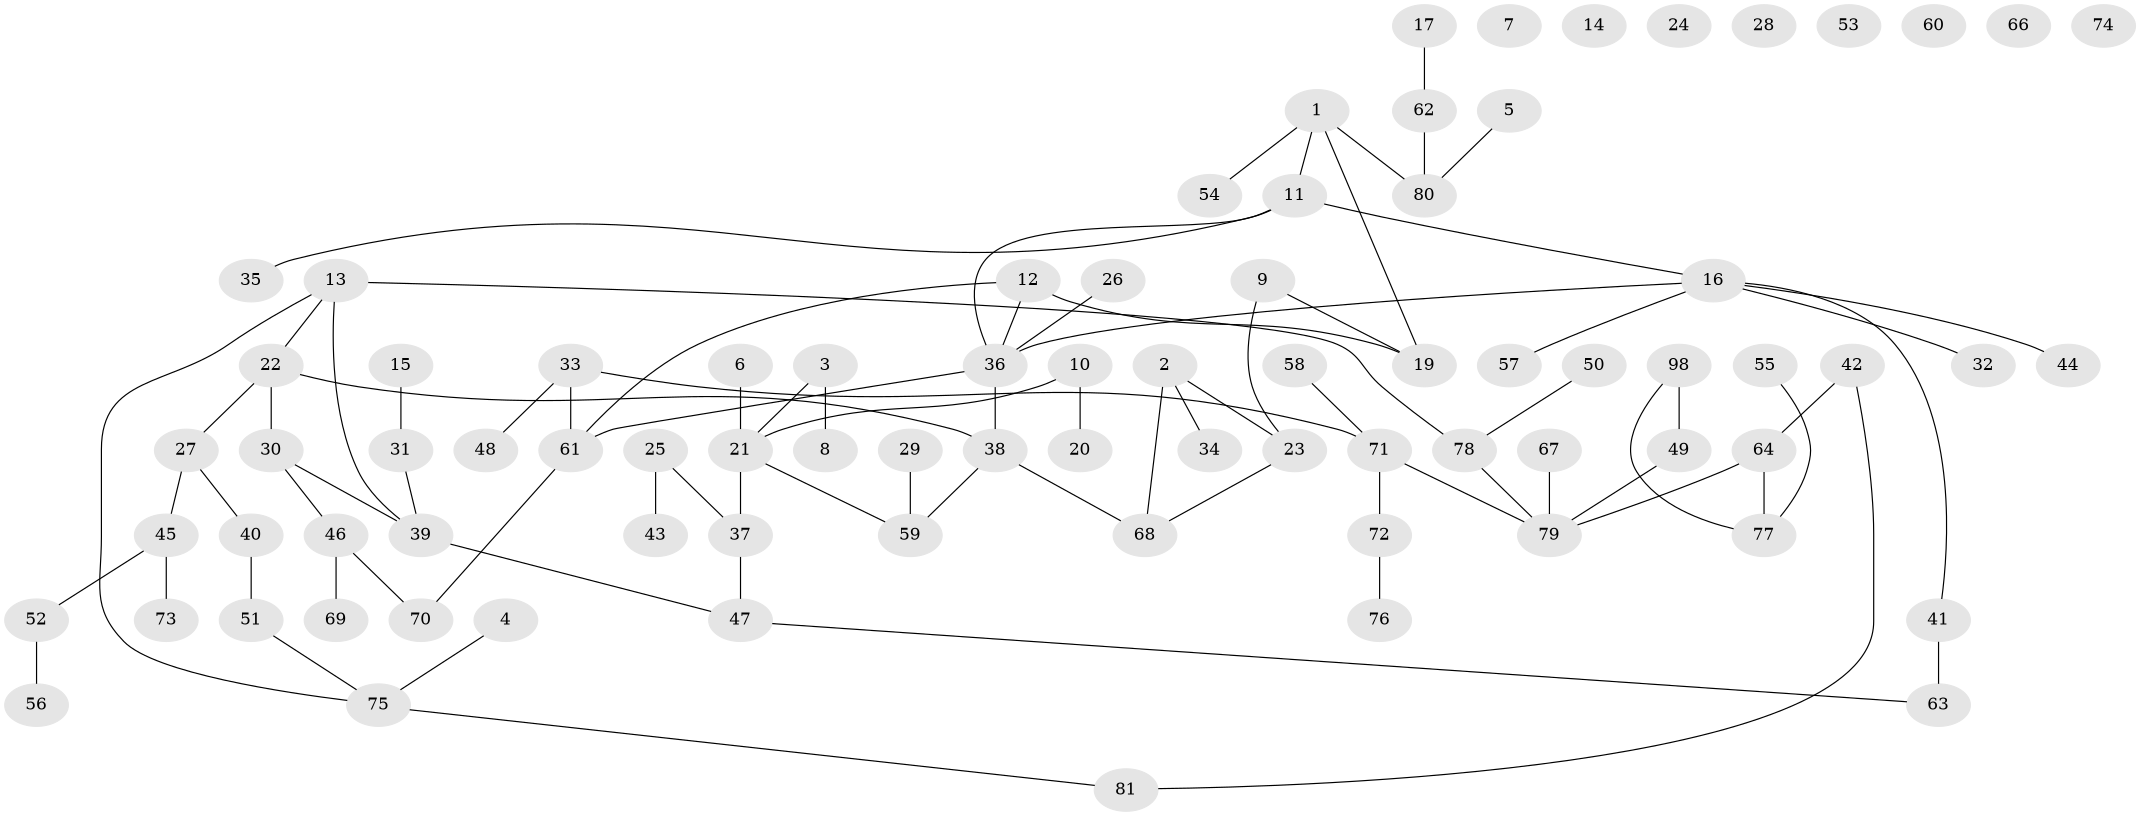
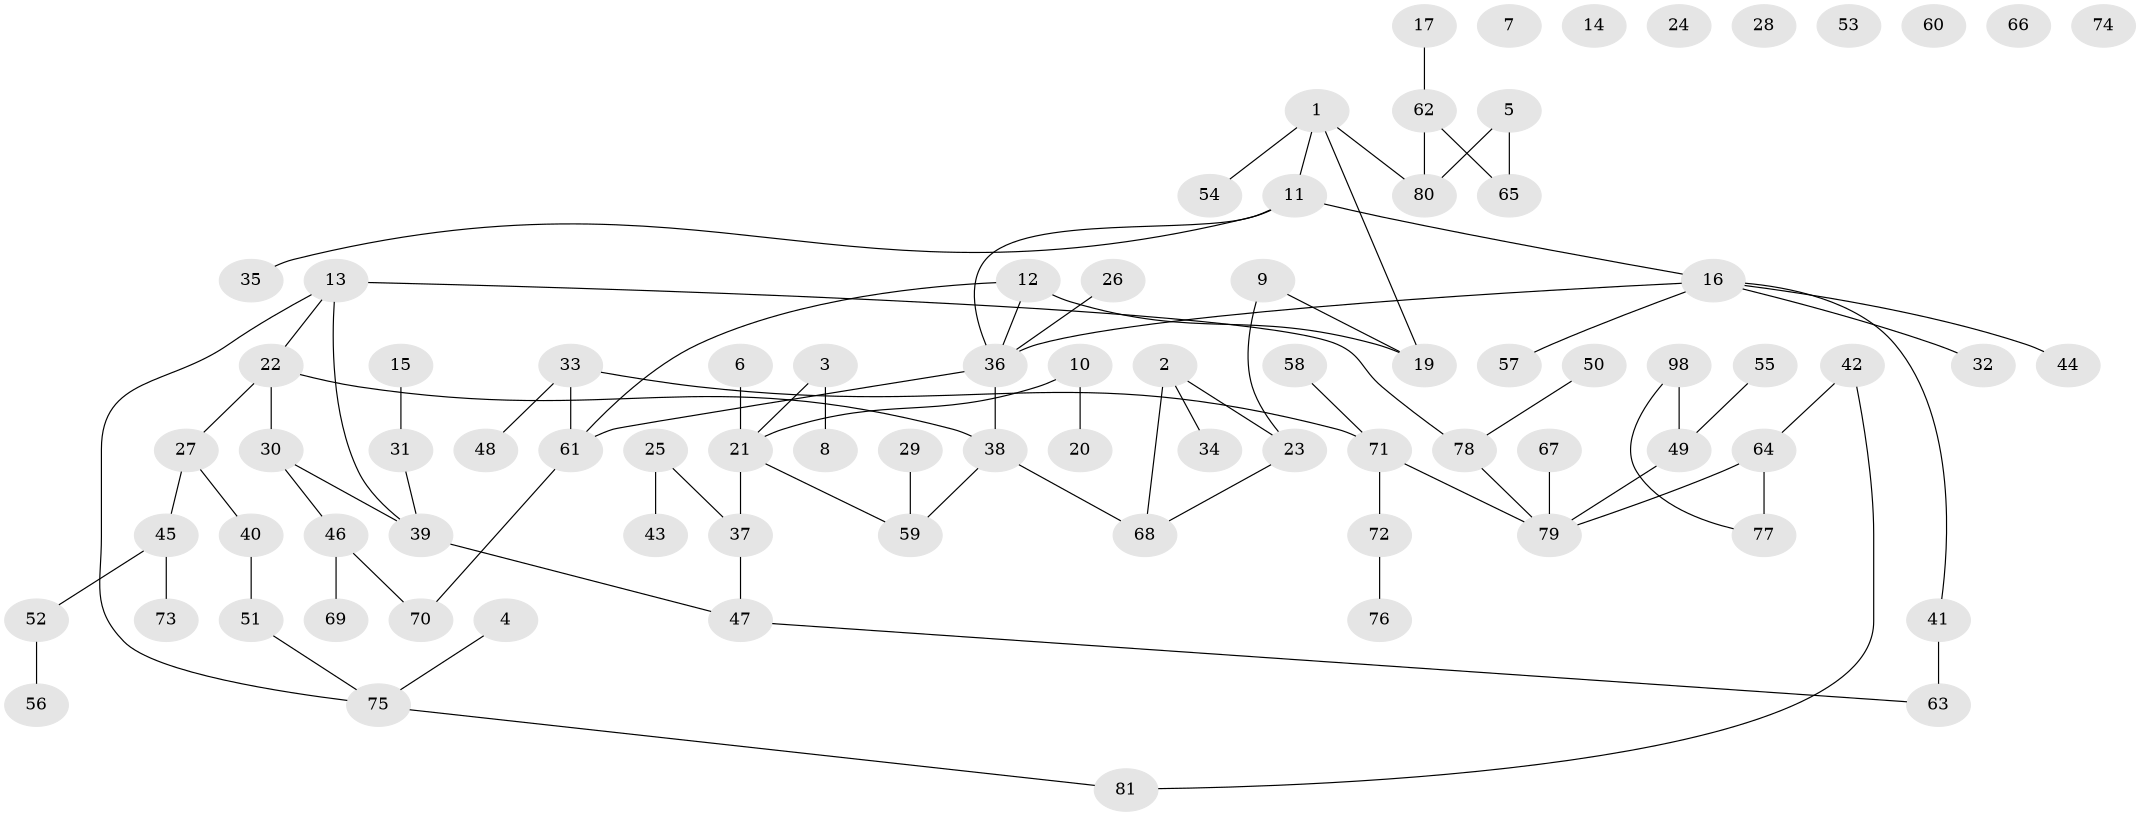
none -> (1509, 196)
(1811, 451) -> (1722, 408)
